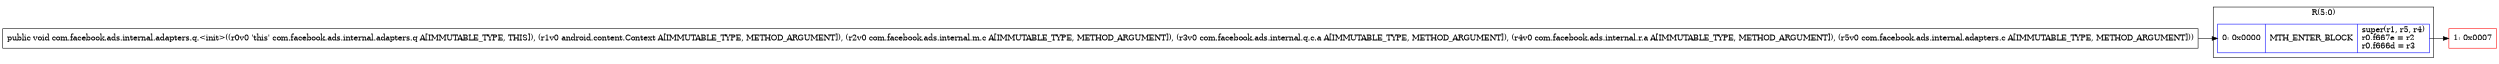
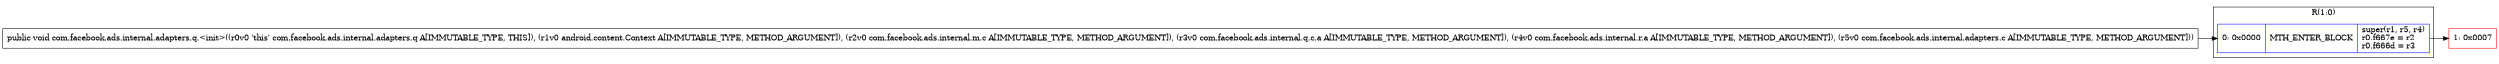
(2323, 13) -> (2323, 13)
